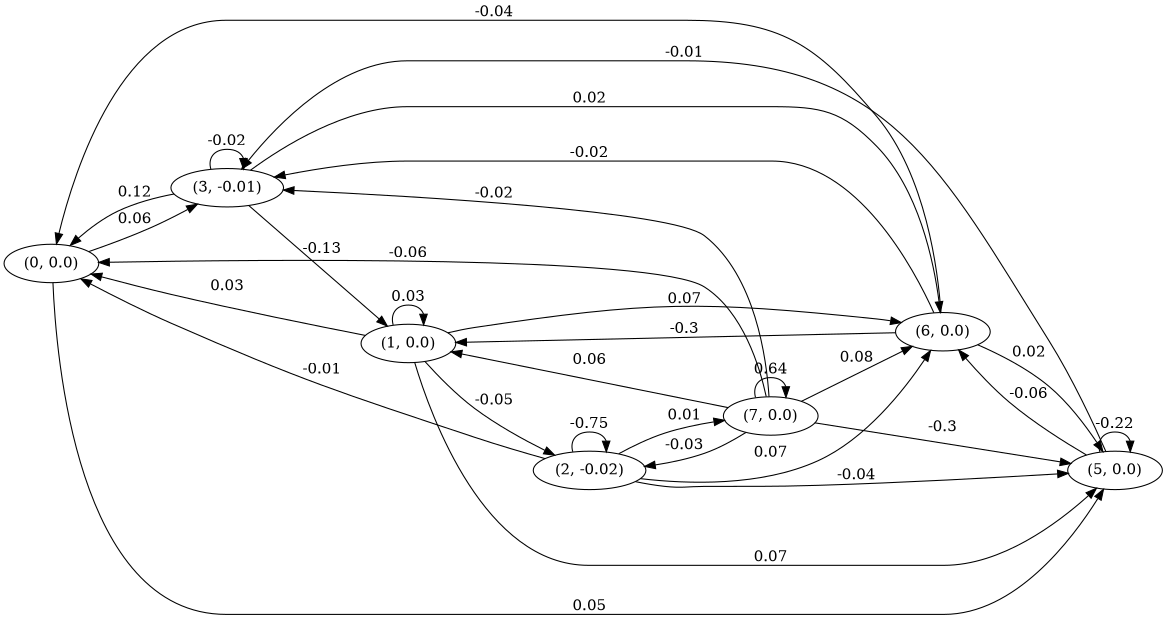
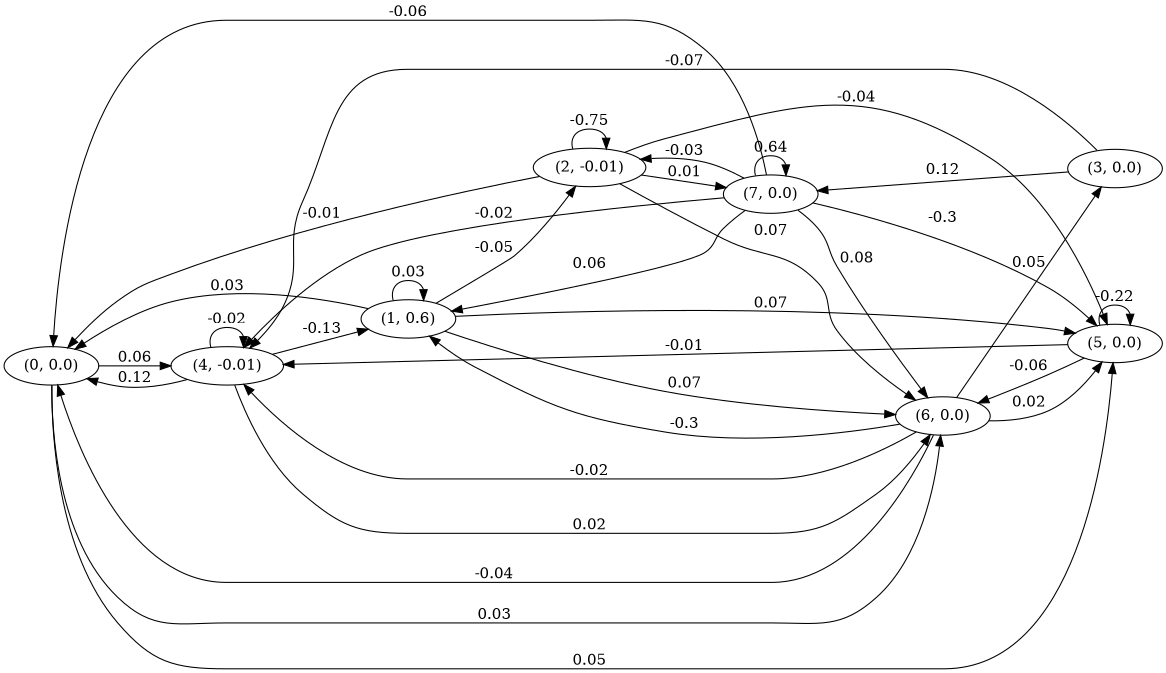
none -> (1115, 169)
(227, 188) -> (227, 366)
(408, 343) -> (408, 319)
(590, 470) -> (590, 167)
none -> (467, 623)
